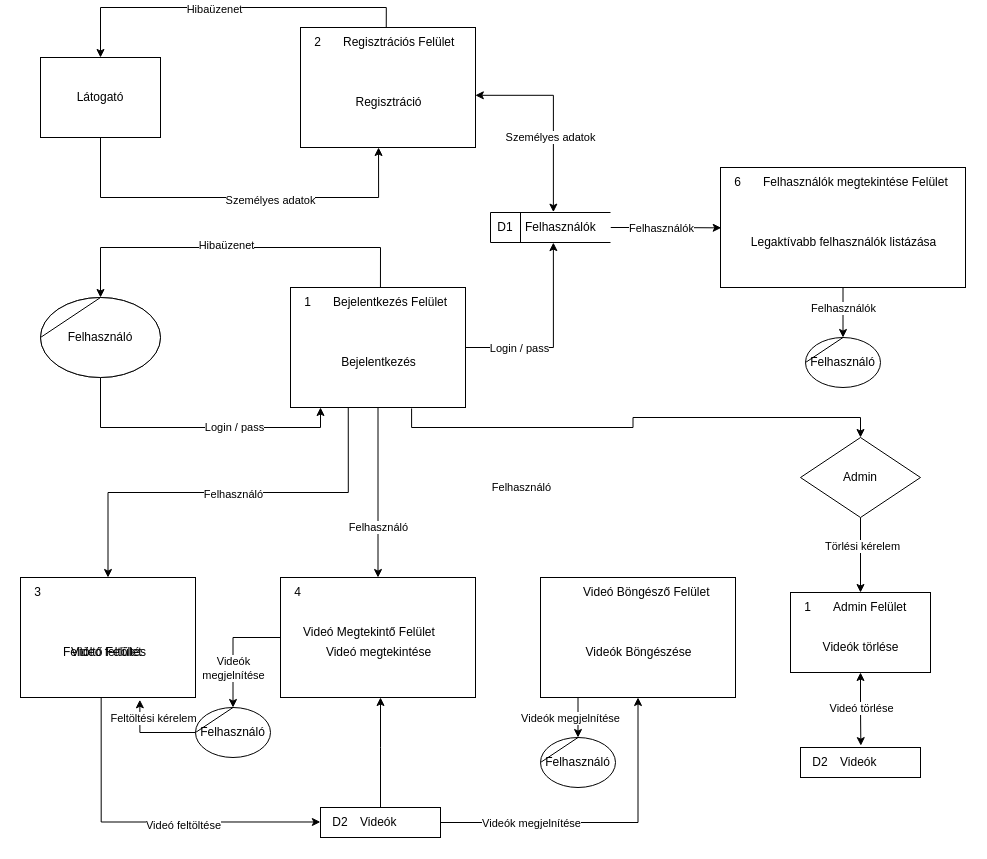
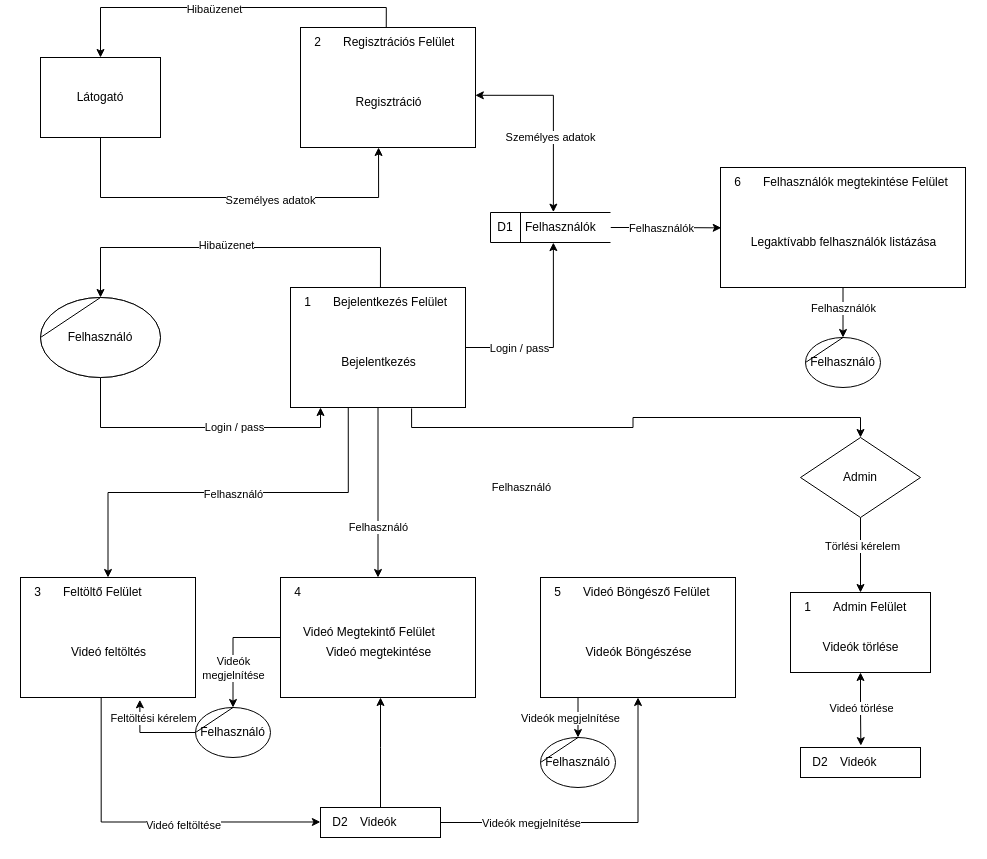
none -> (558, 593)
(111, 653) -> (111, 593)
